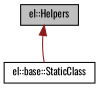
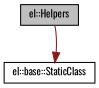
(43, 49) -> (56, 39)
